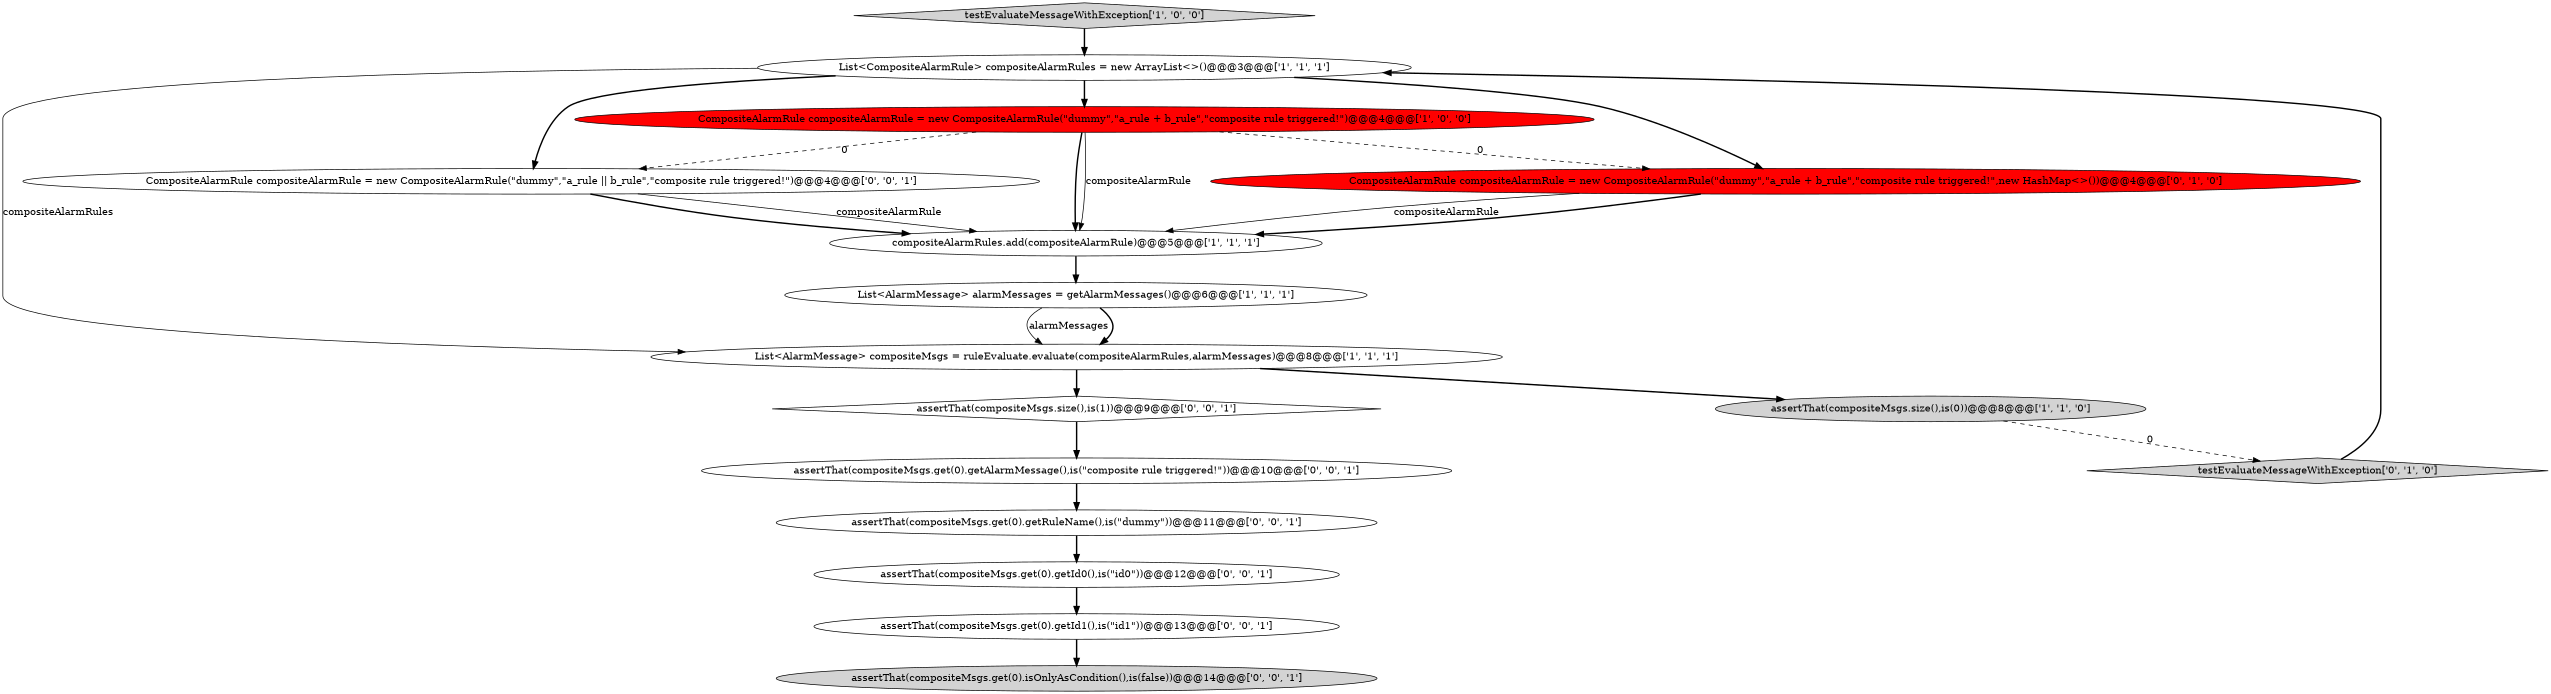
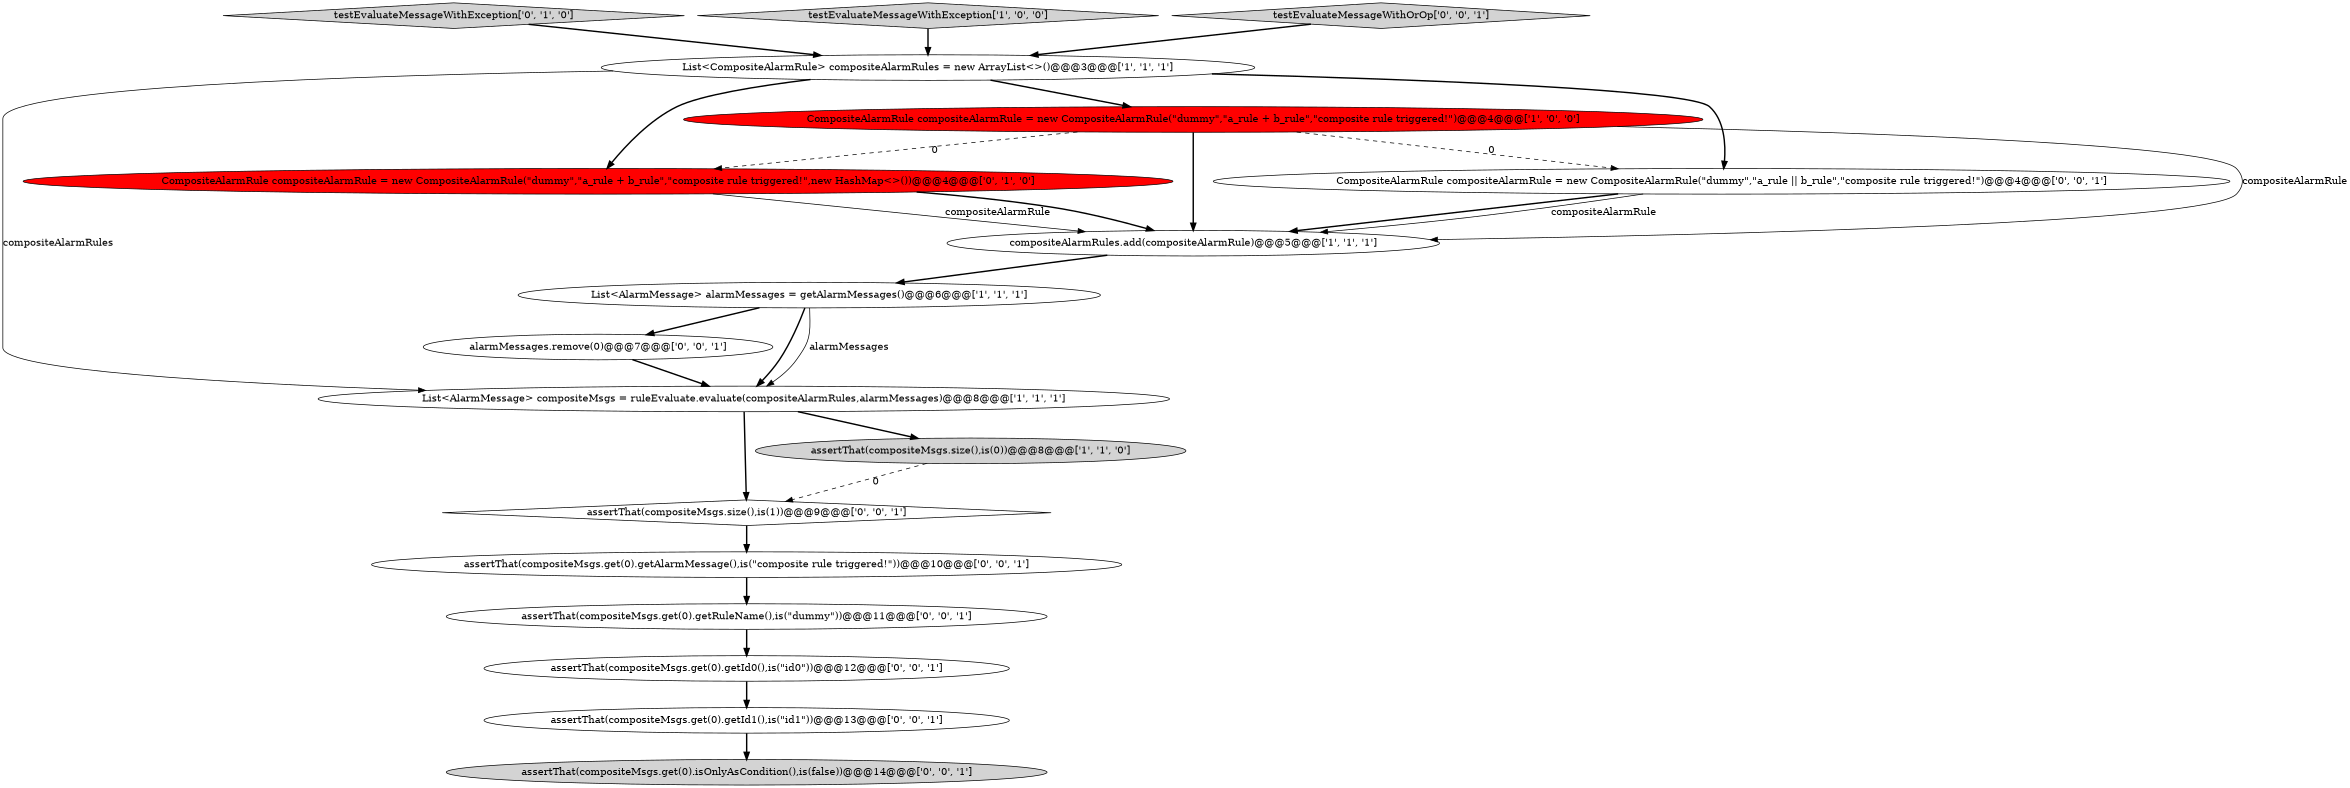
none -> (1381, 16)
none -> (598, 347)
(2128, 440) -> (860, 482)
